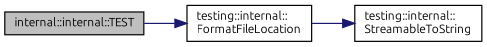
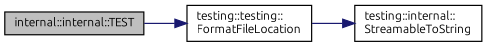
(249, 23) -> (249, 23)
